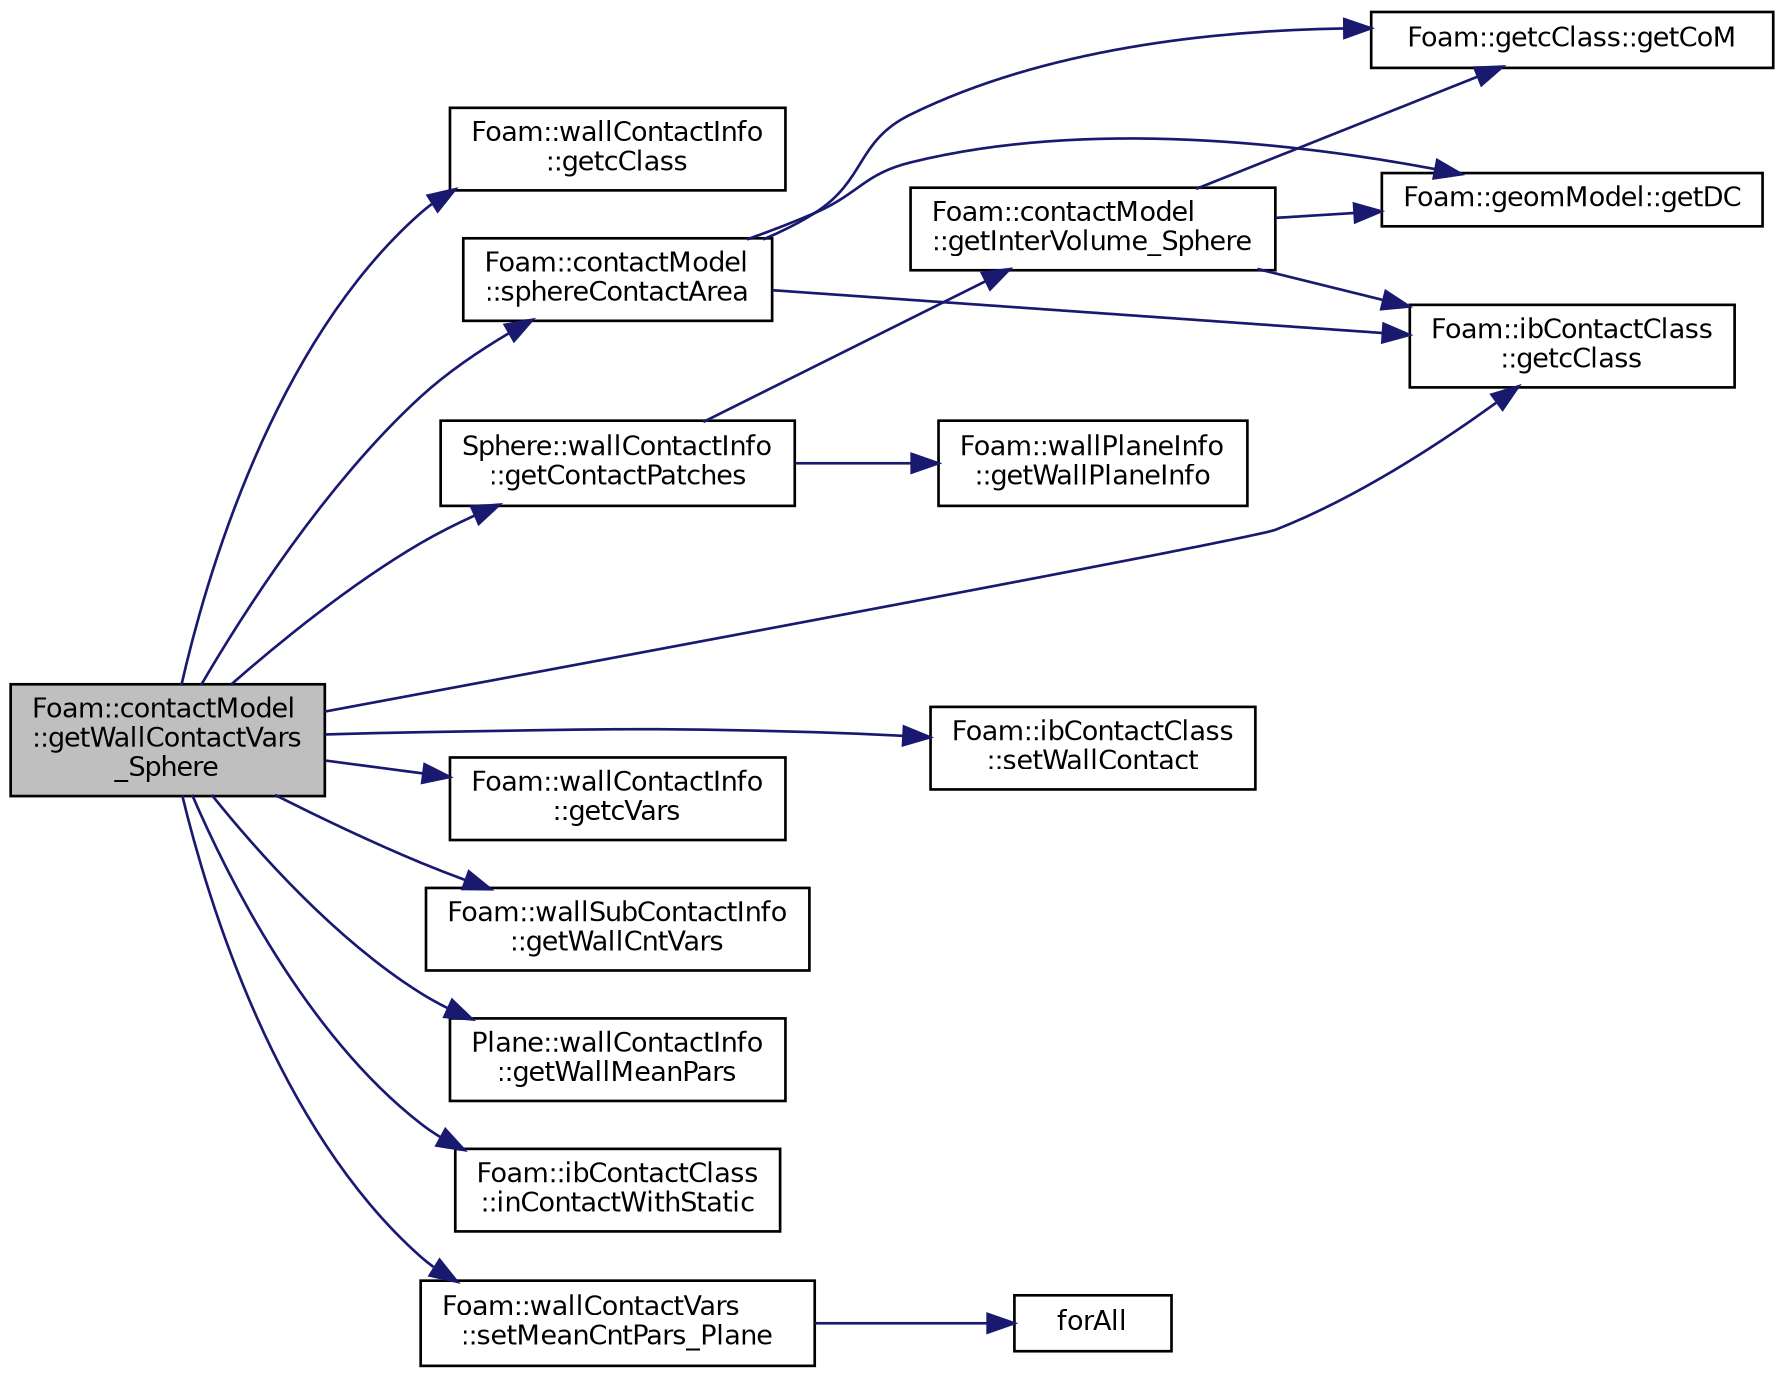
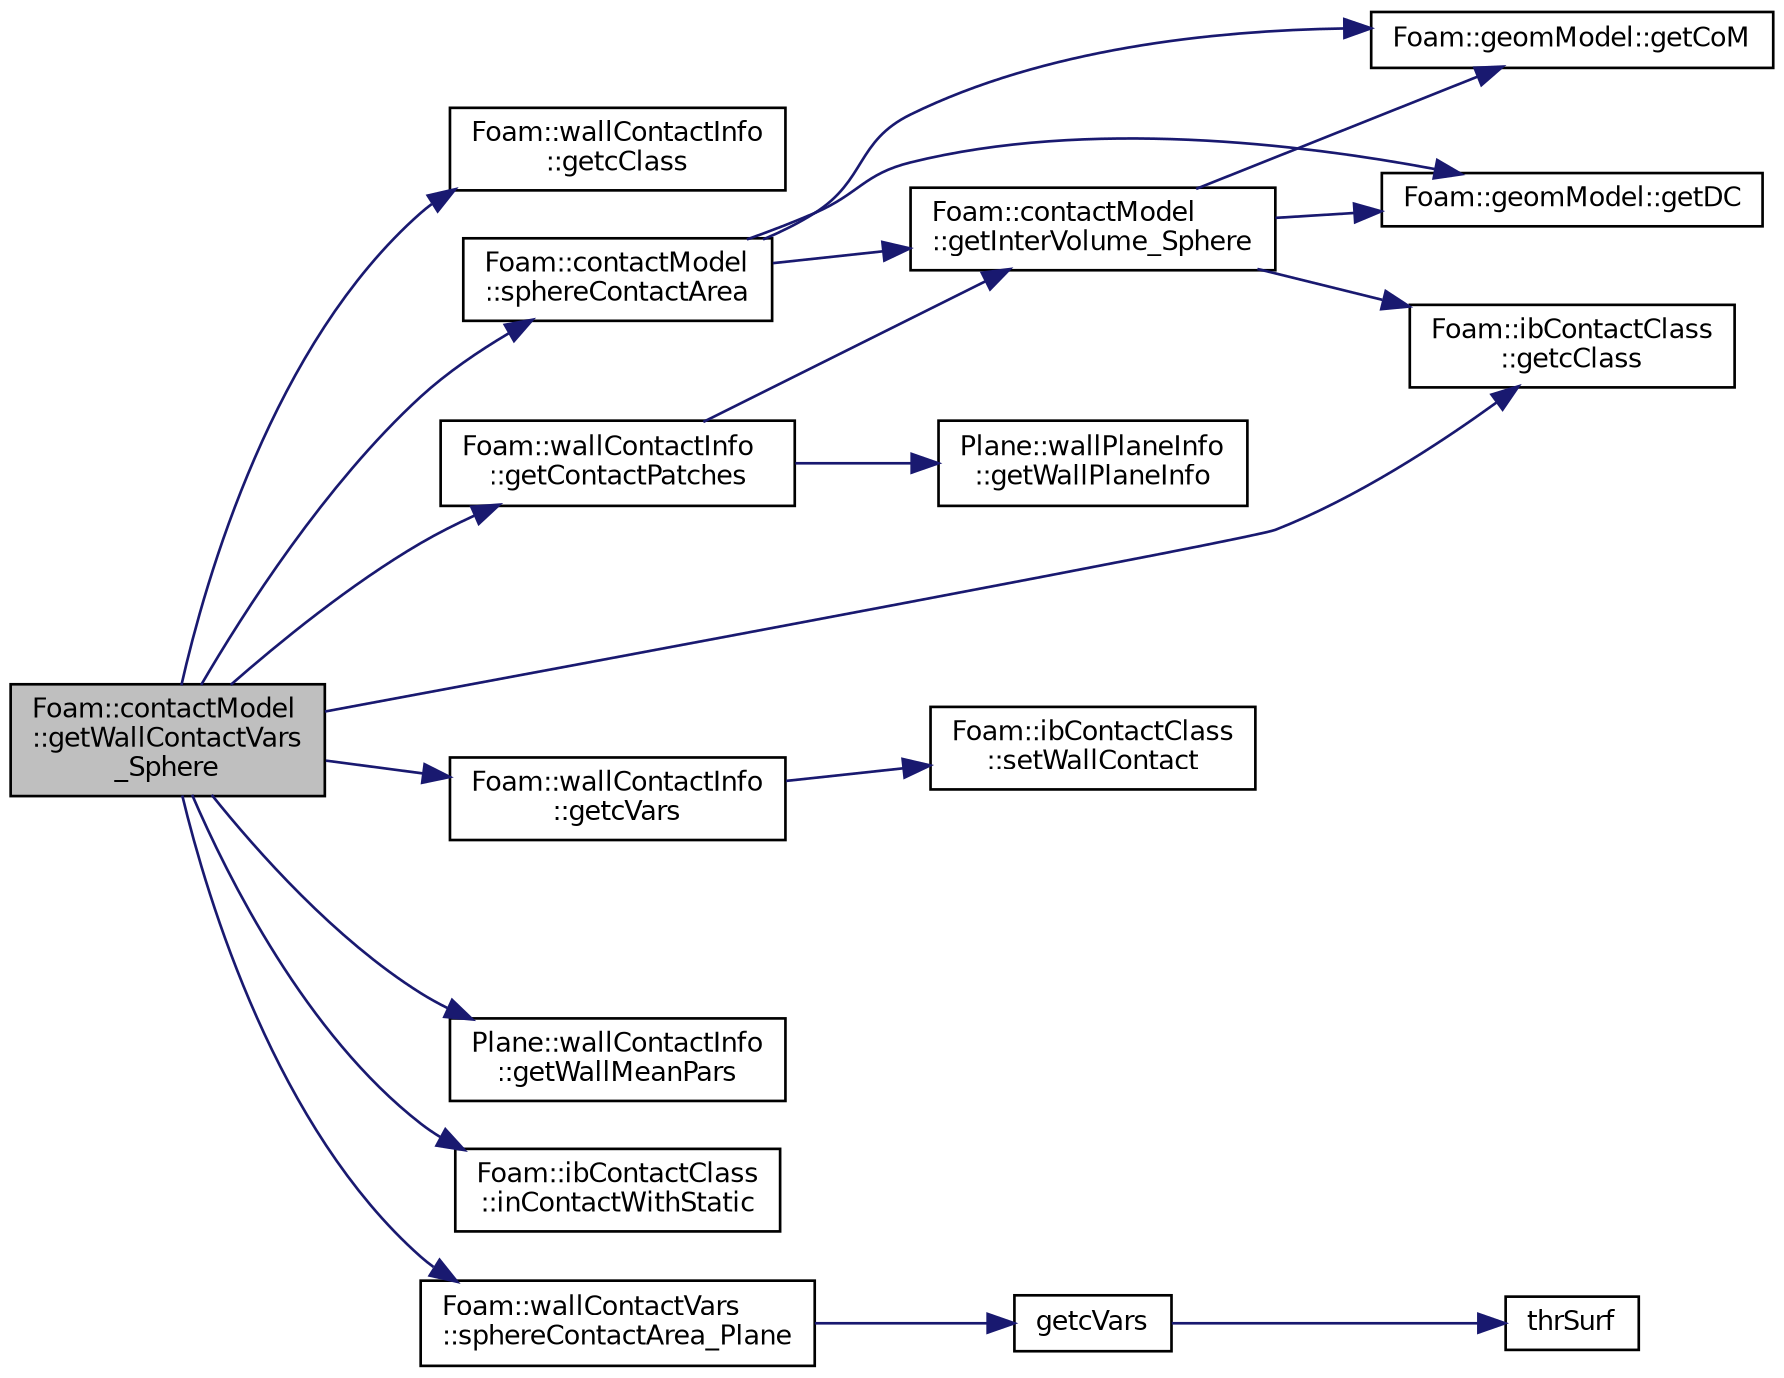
(1572, 40) -> (1572, 40)
(1078, 312) -> (828, 257)
(618, 463) -> (618, 463)
(1093, 463) -> (1093, 463)
(614, 729) -> (845, 775)
(618, 929) -> none
(618, 1323) -> (618, 1323)
(1093, 1323) -> (1093, 1323)
none -> (1572, 1323)
